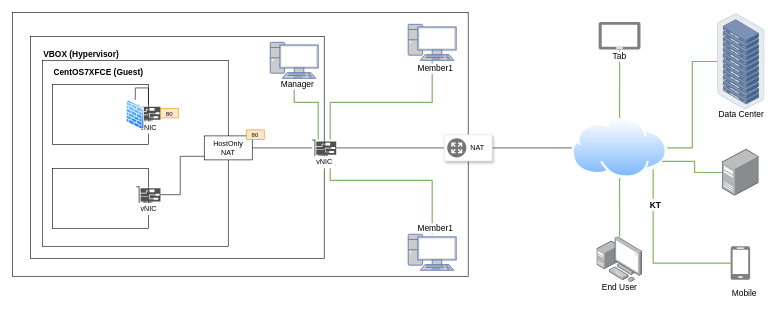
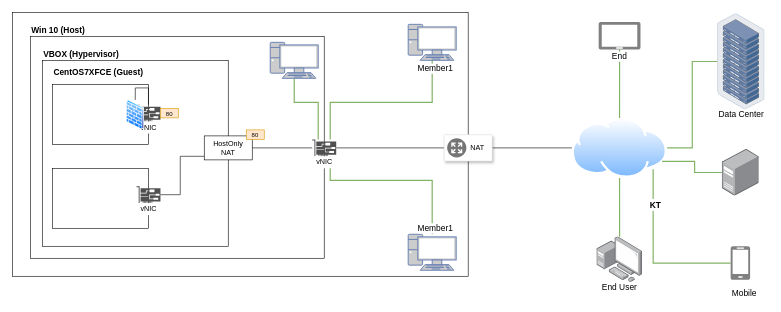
none -> (60, 30)
(620, 57) -> (620, 57)
(297, 84) -> none
